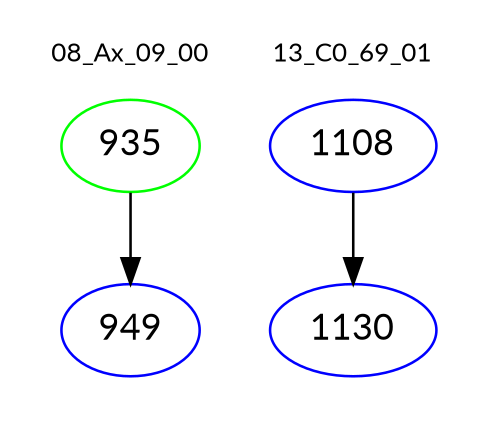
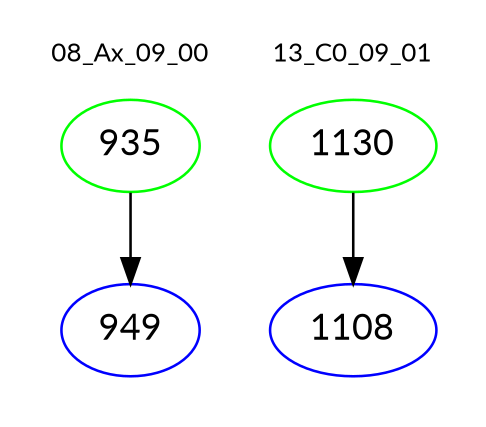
(353, 55) -> (353, 55)
(353, 226) -> (353, 226)
(353, 330) -> (353, 146)
